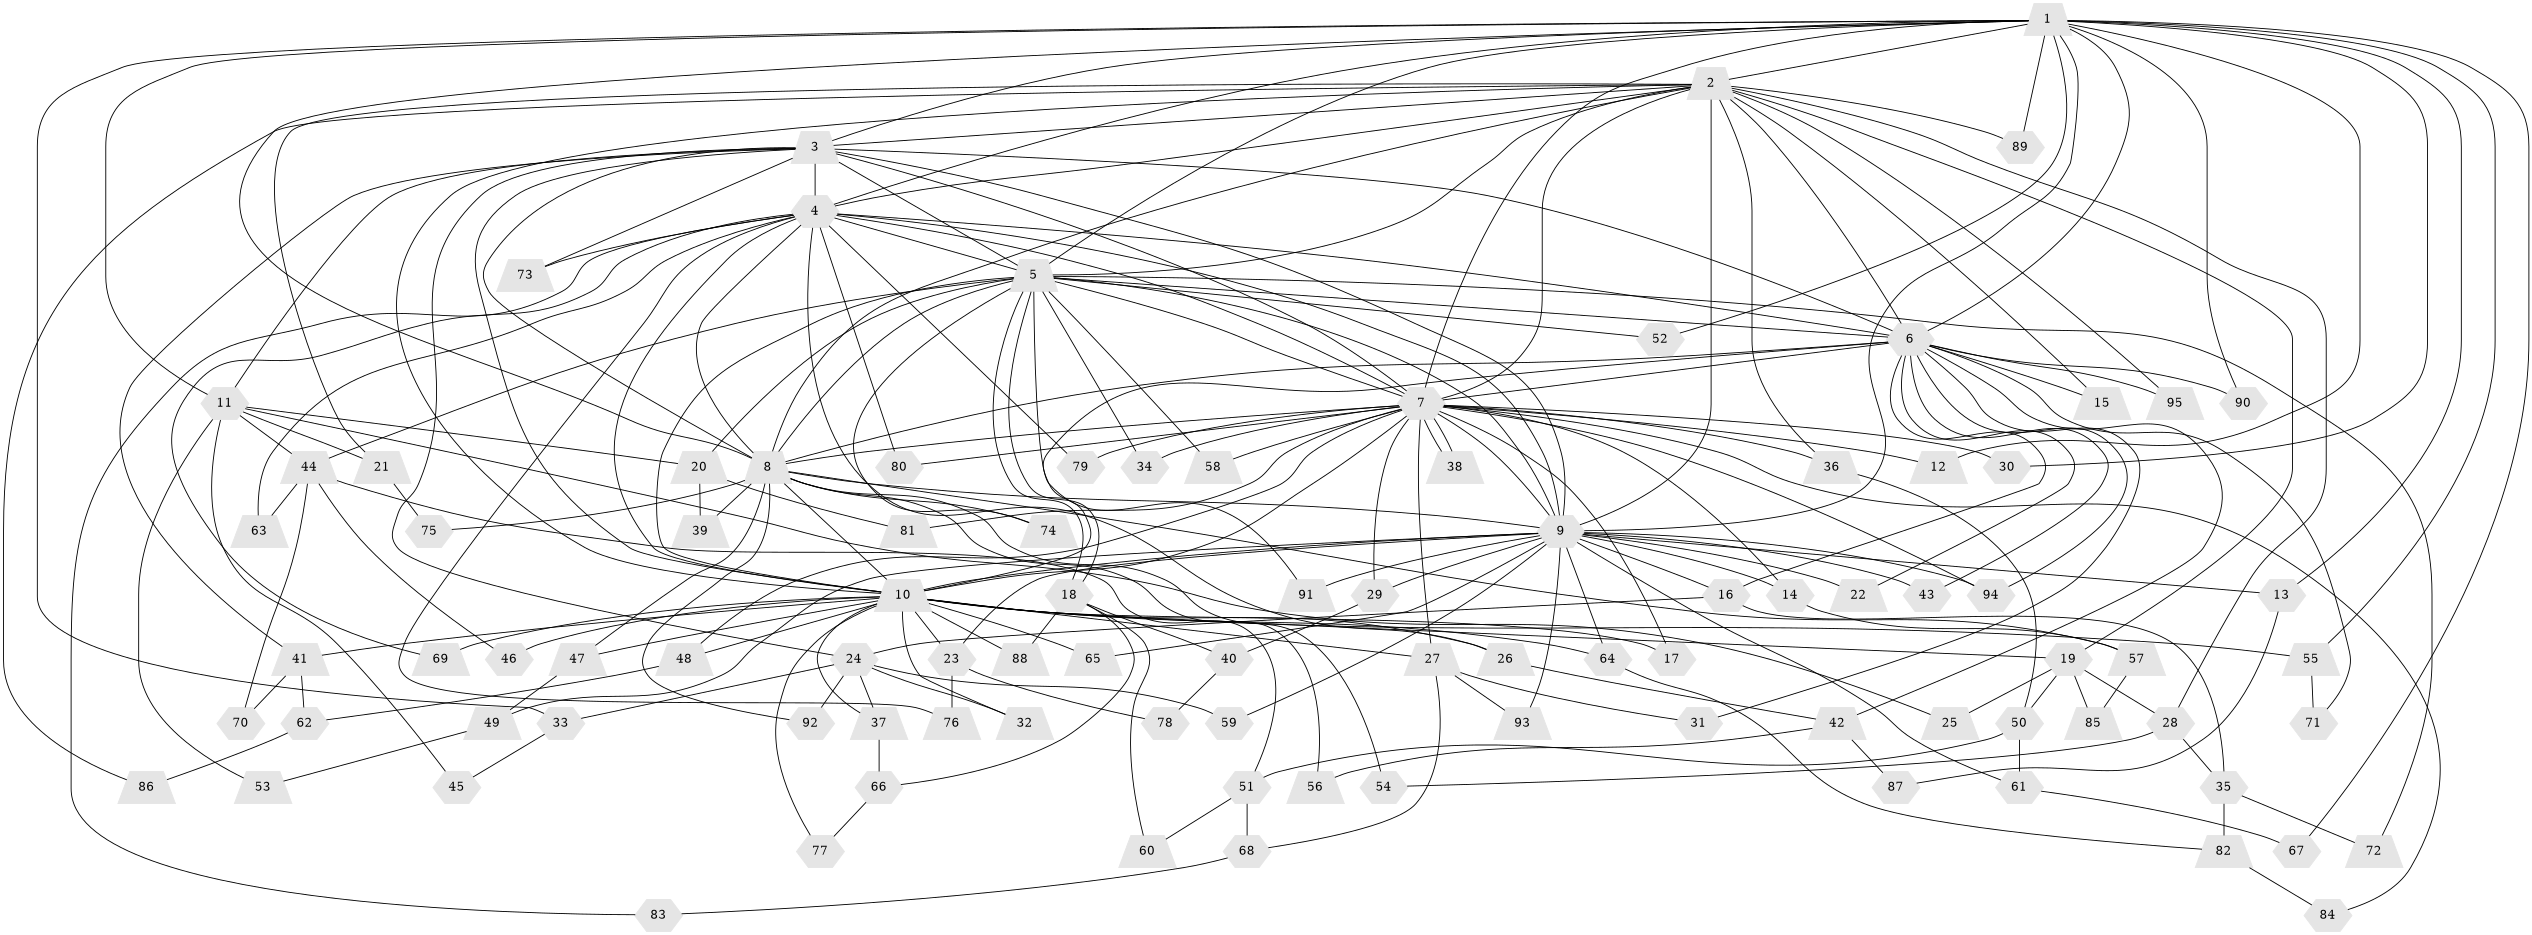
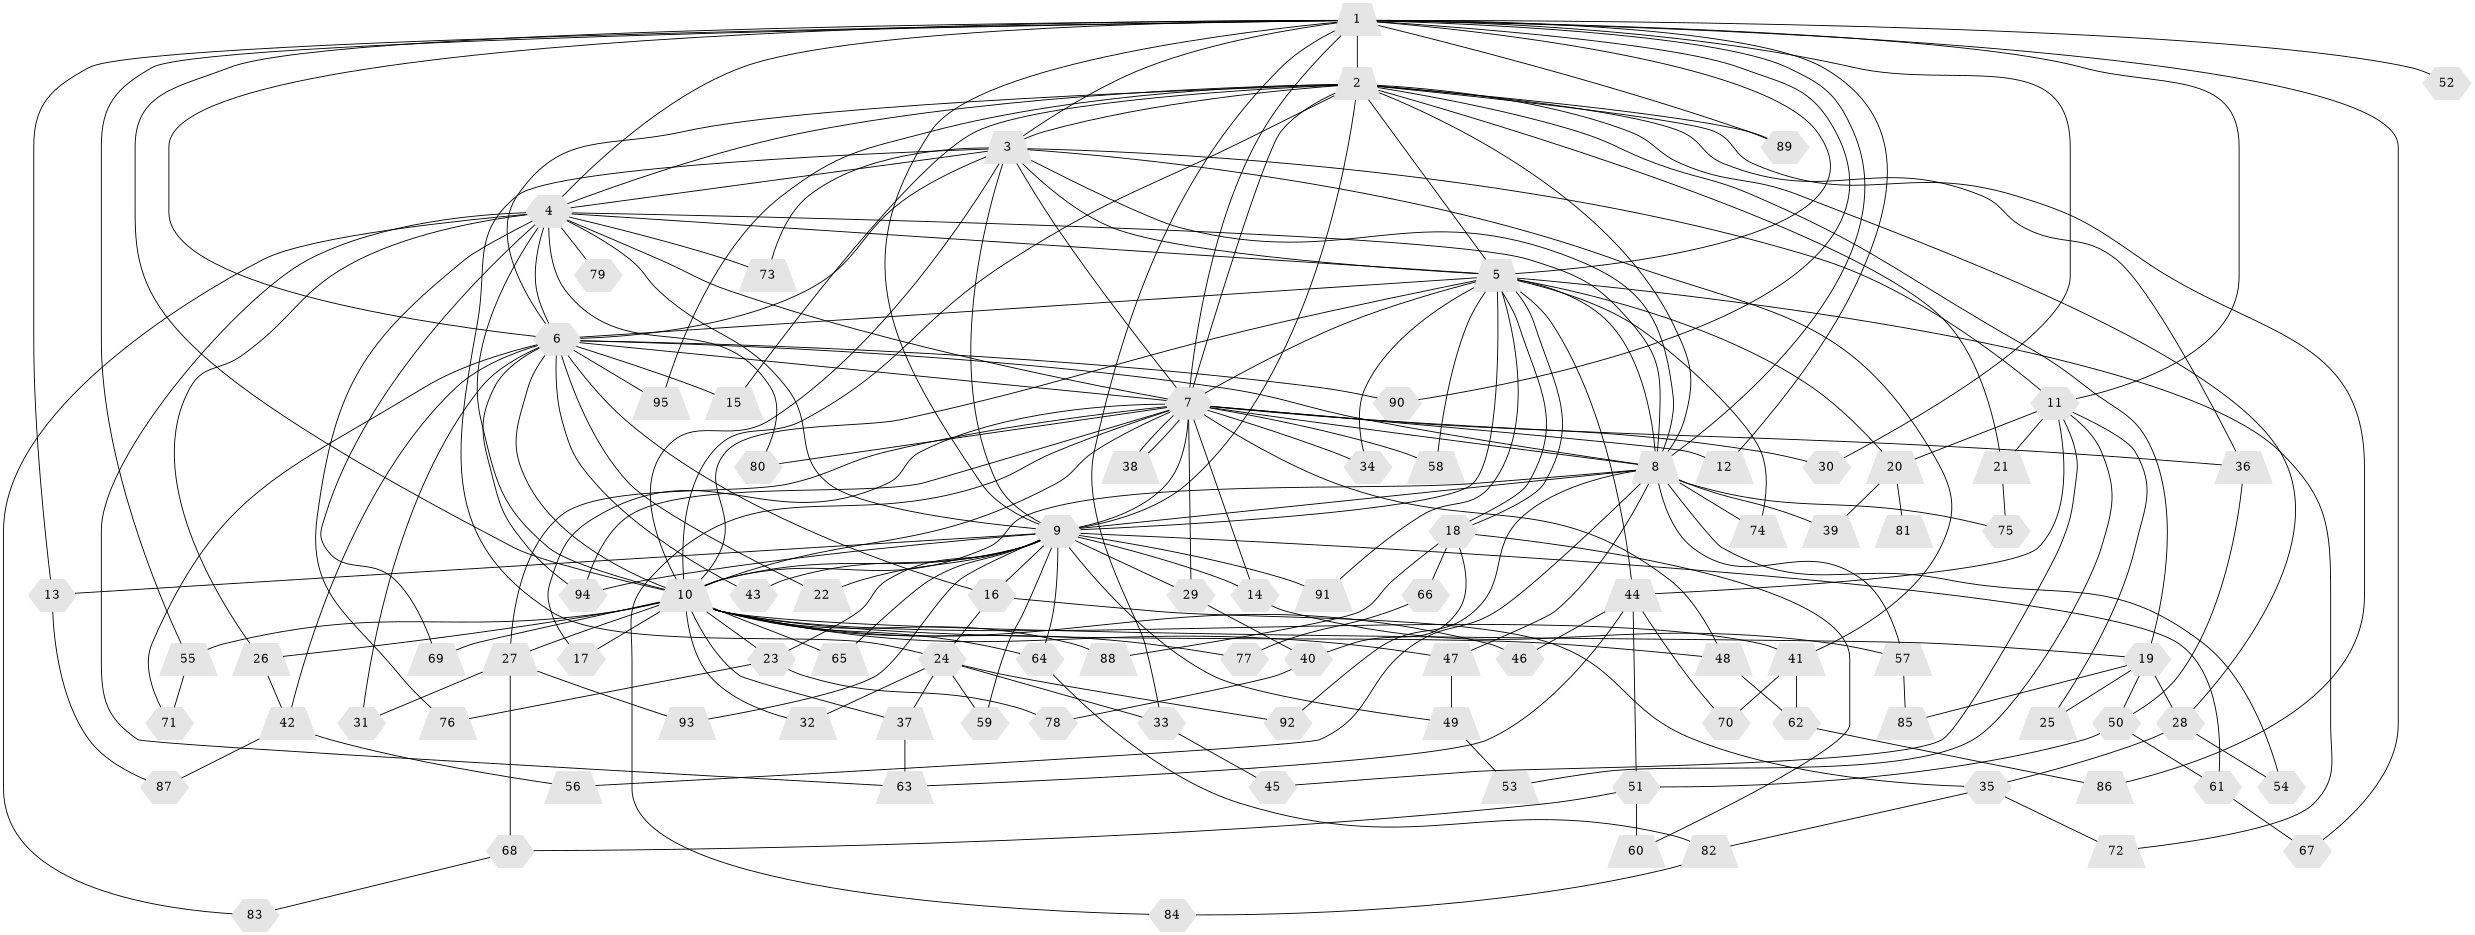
none -> (241, 65)
(1346, 307) -> none
(1247, 422) -> none
(1225, 493) -> none
(879, 756) -> (905, 756)
